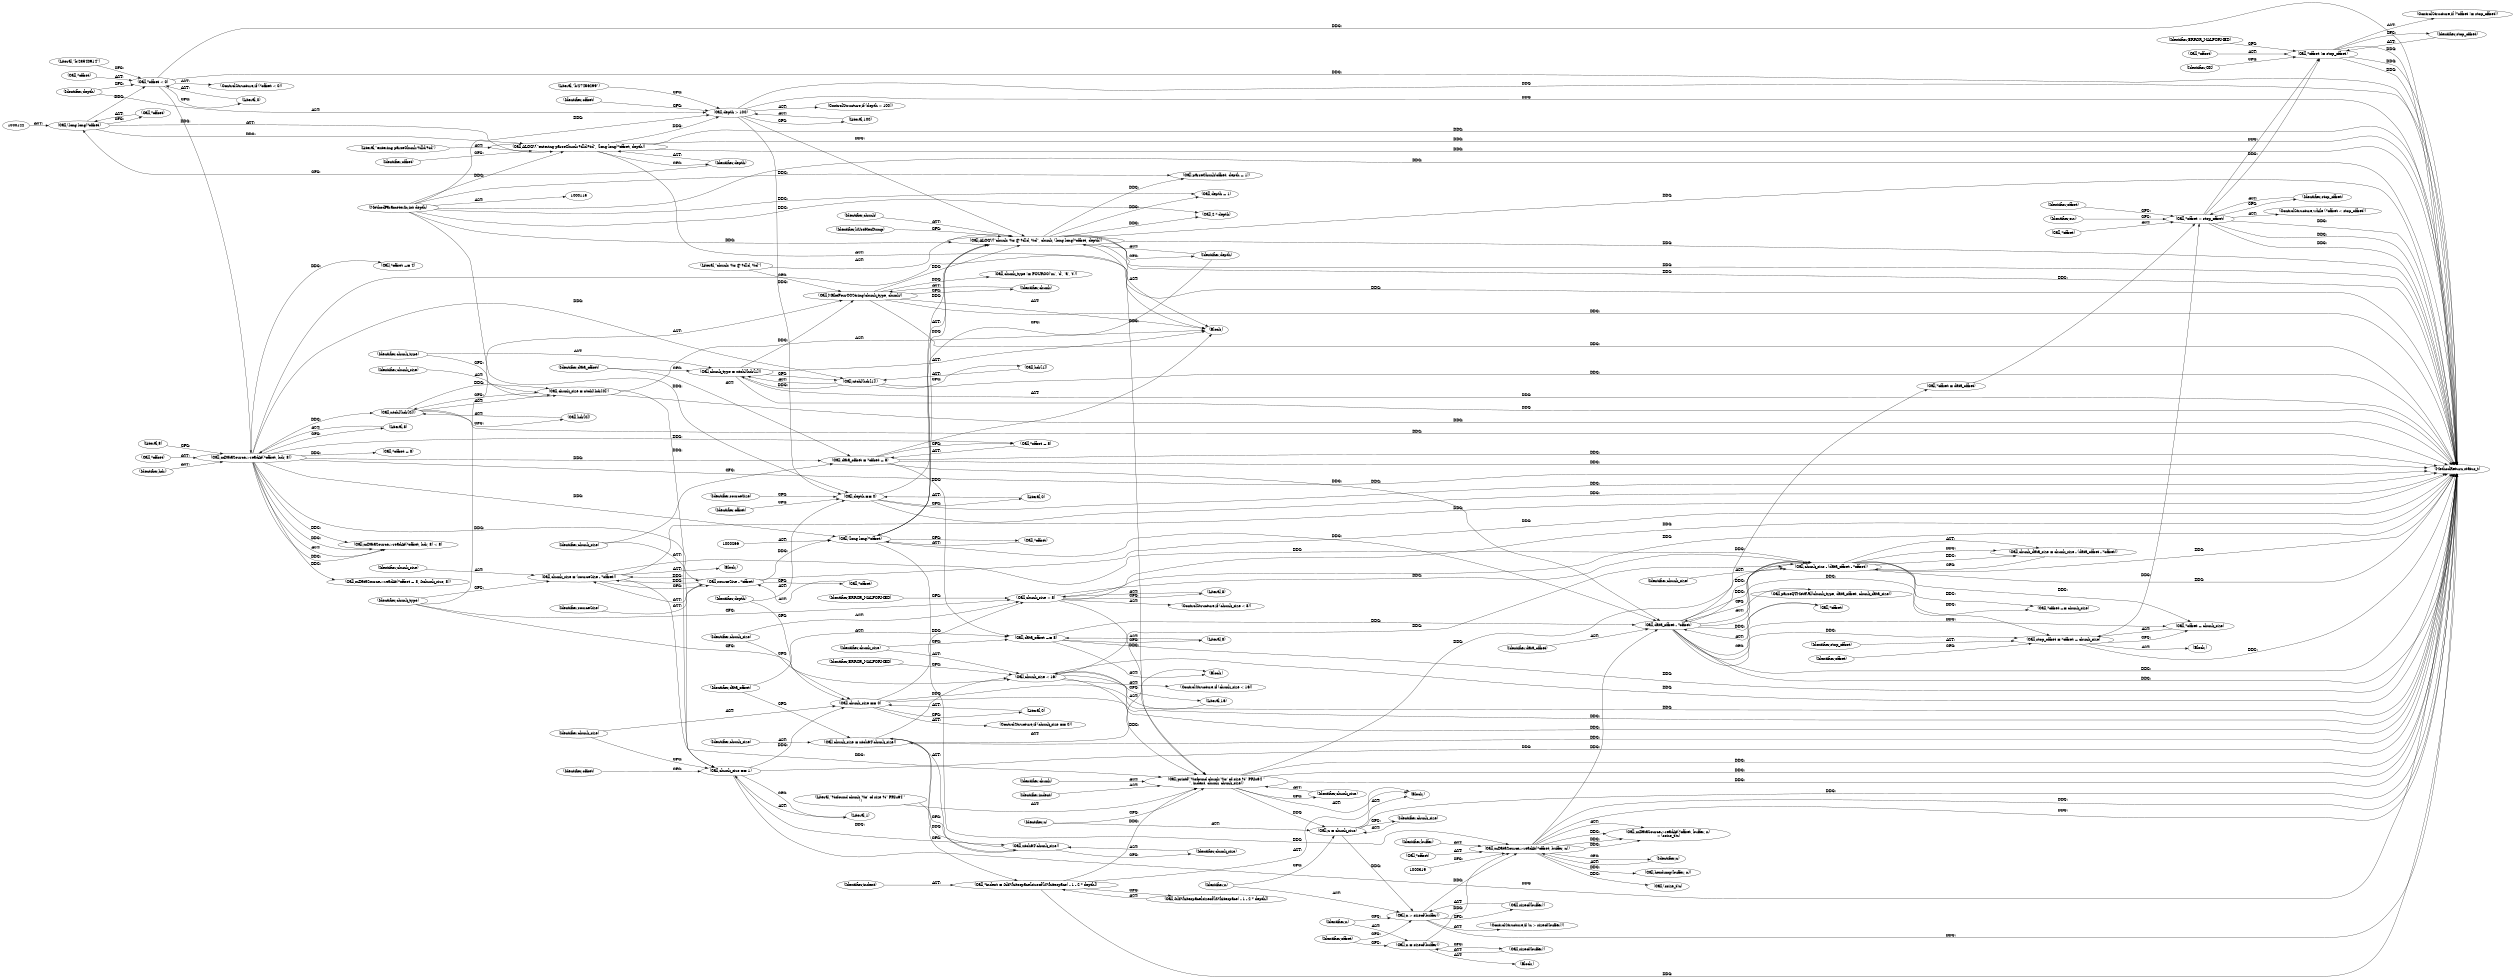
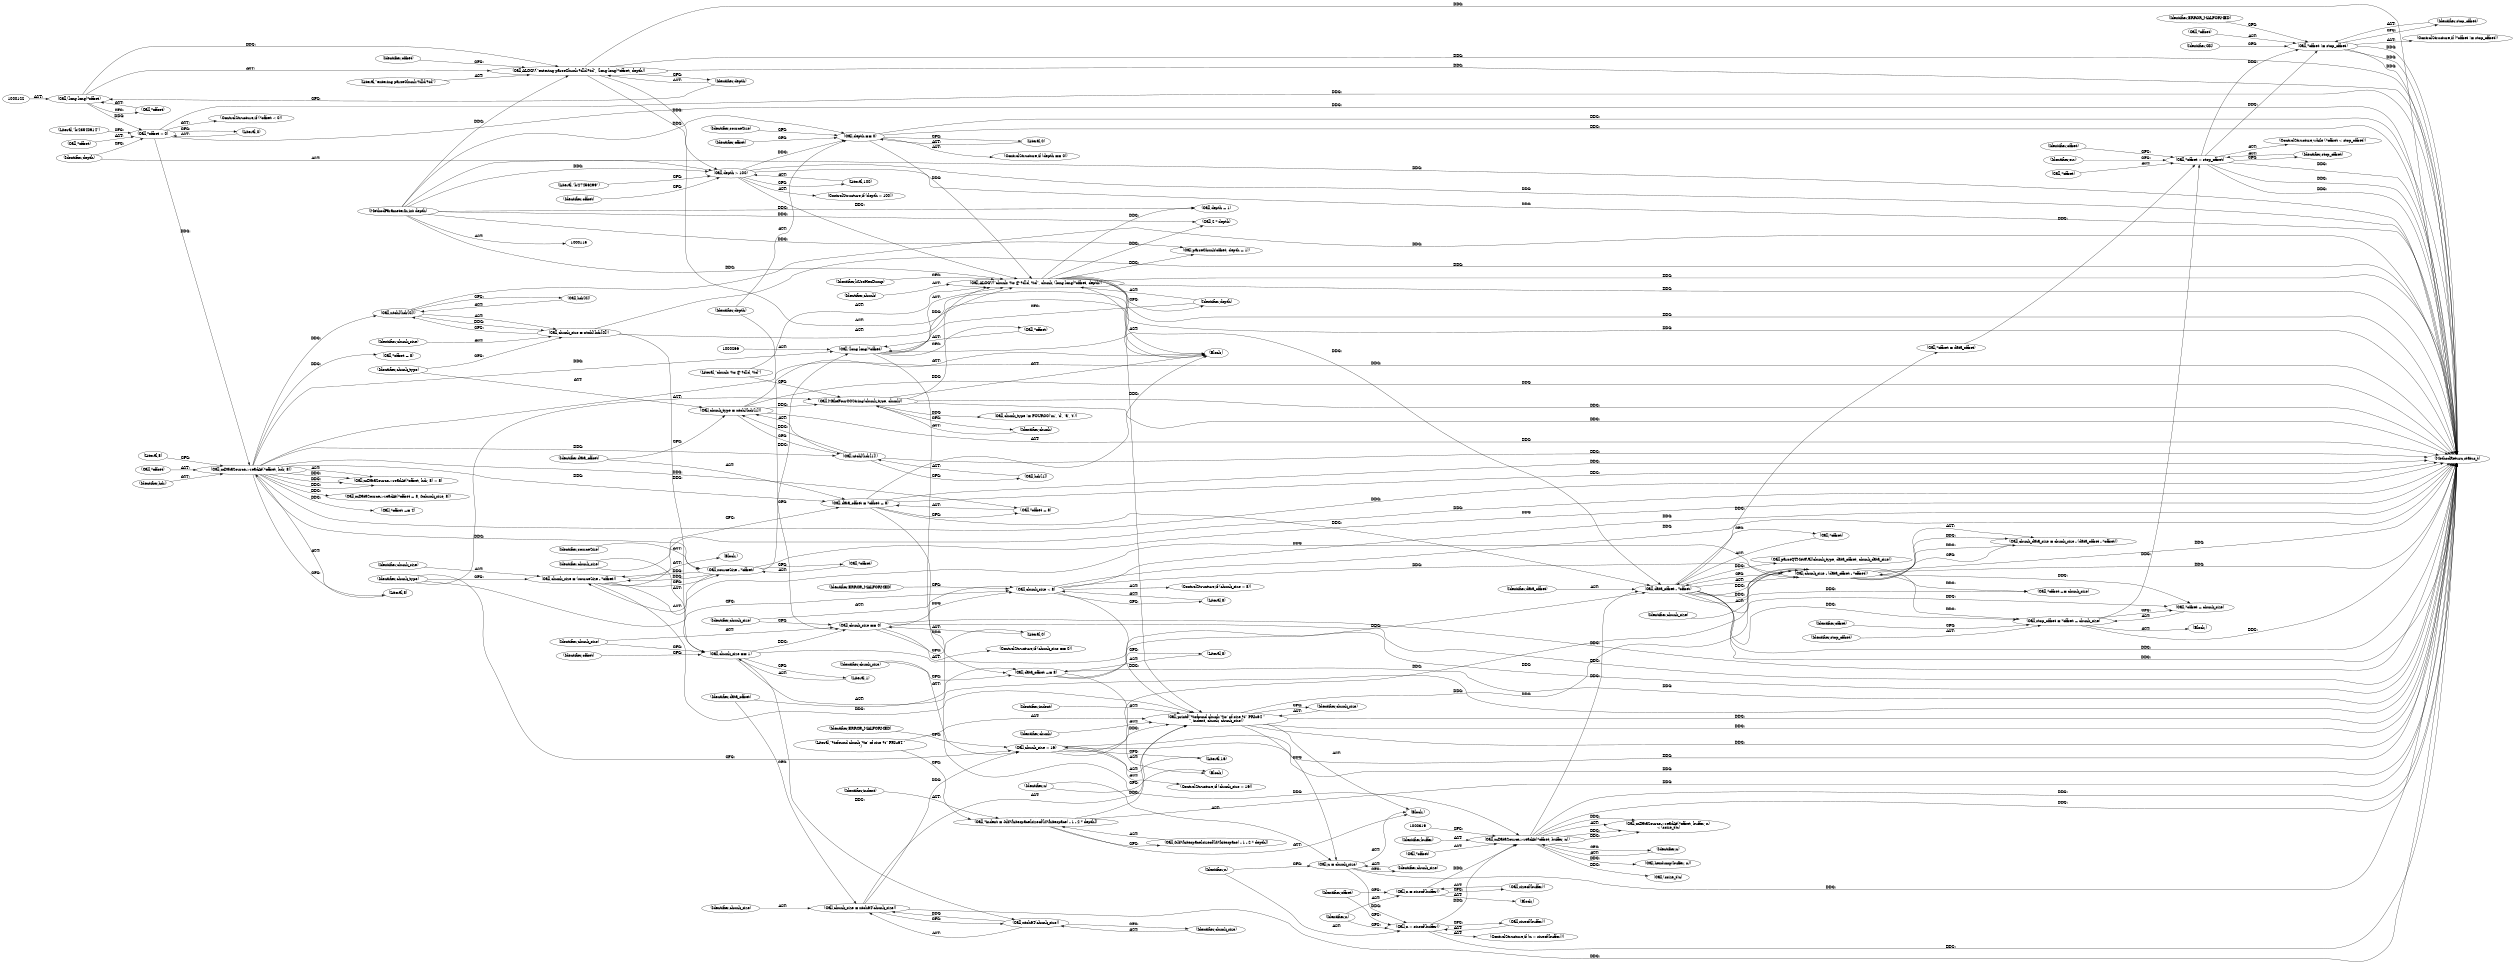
none -> (1036, 156)
